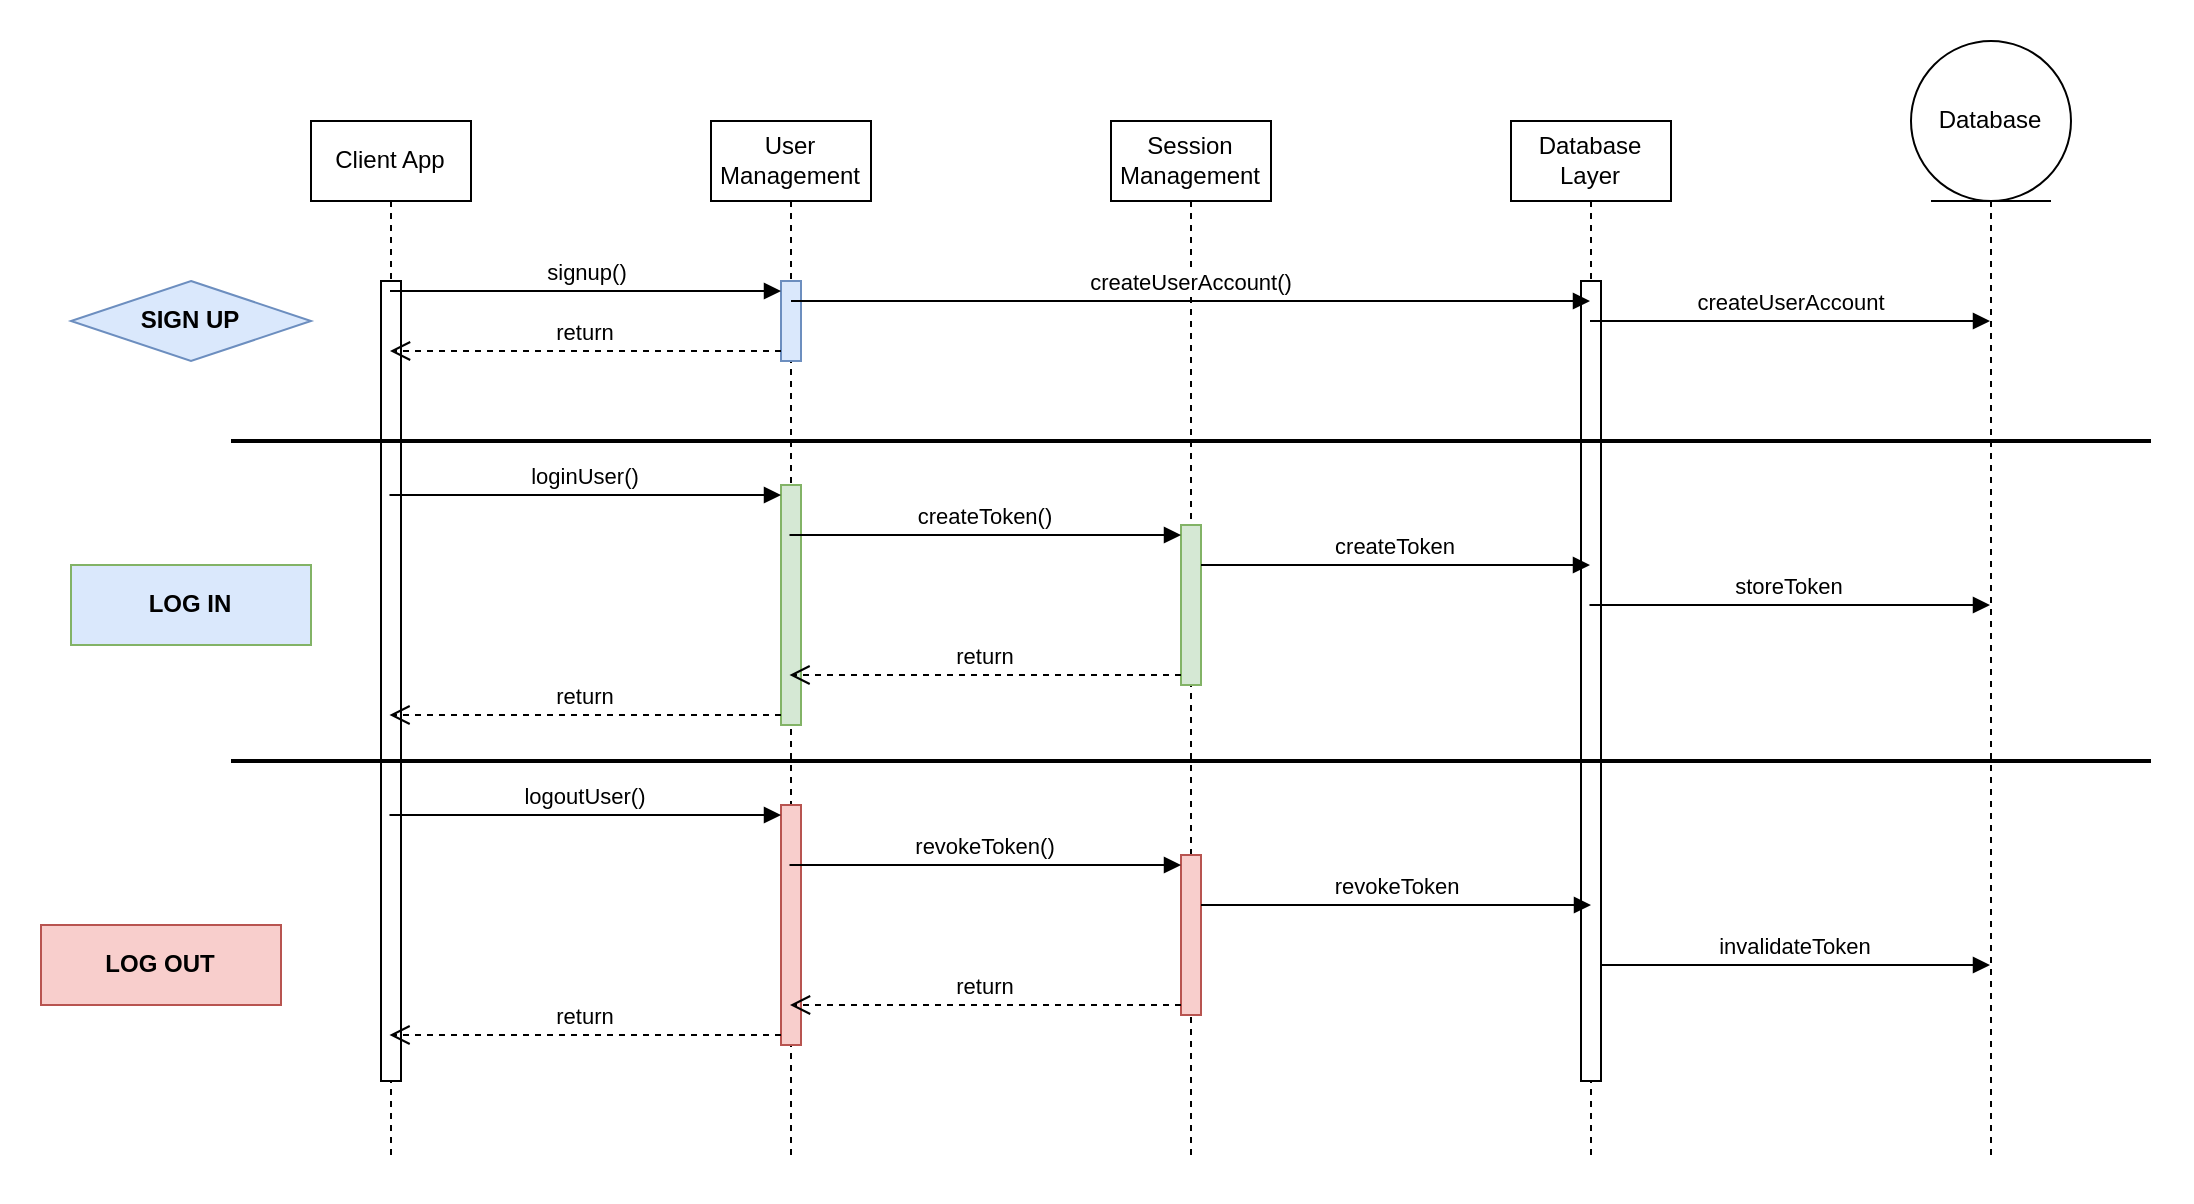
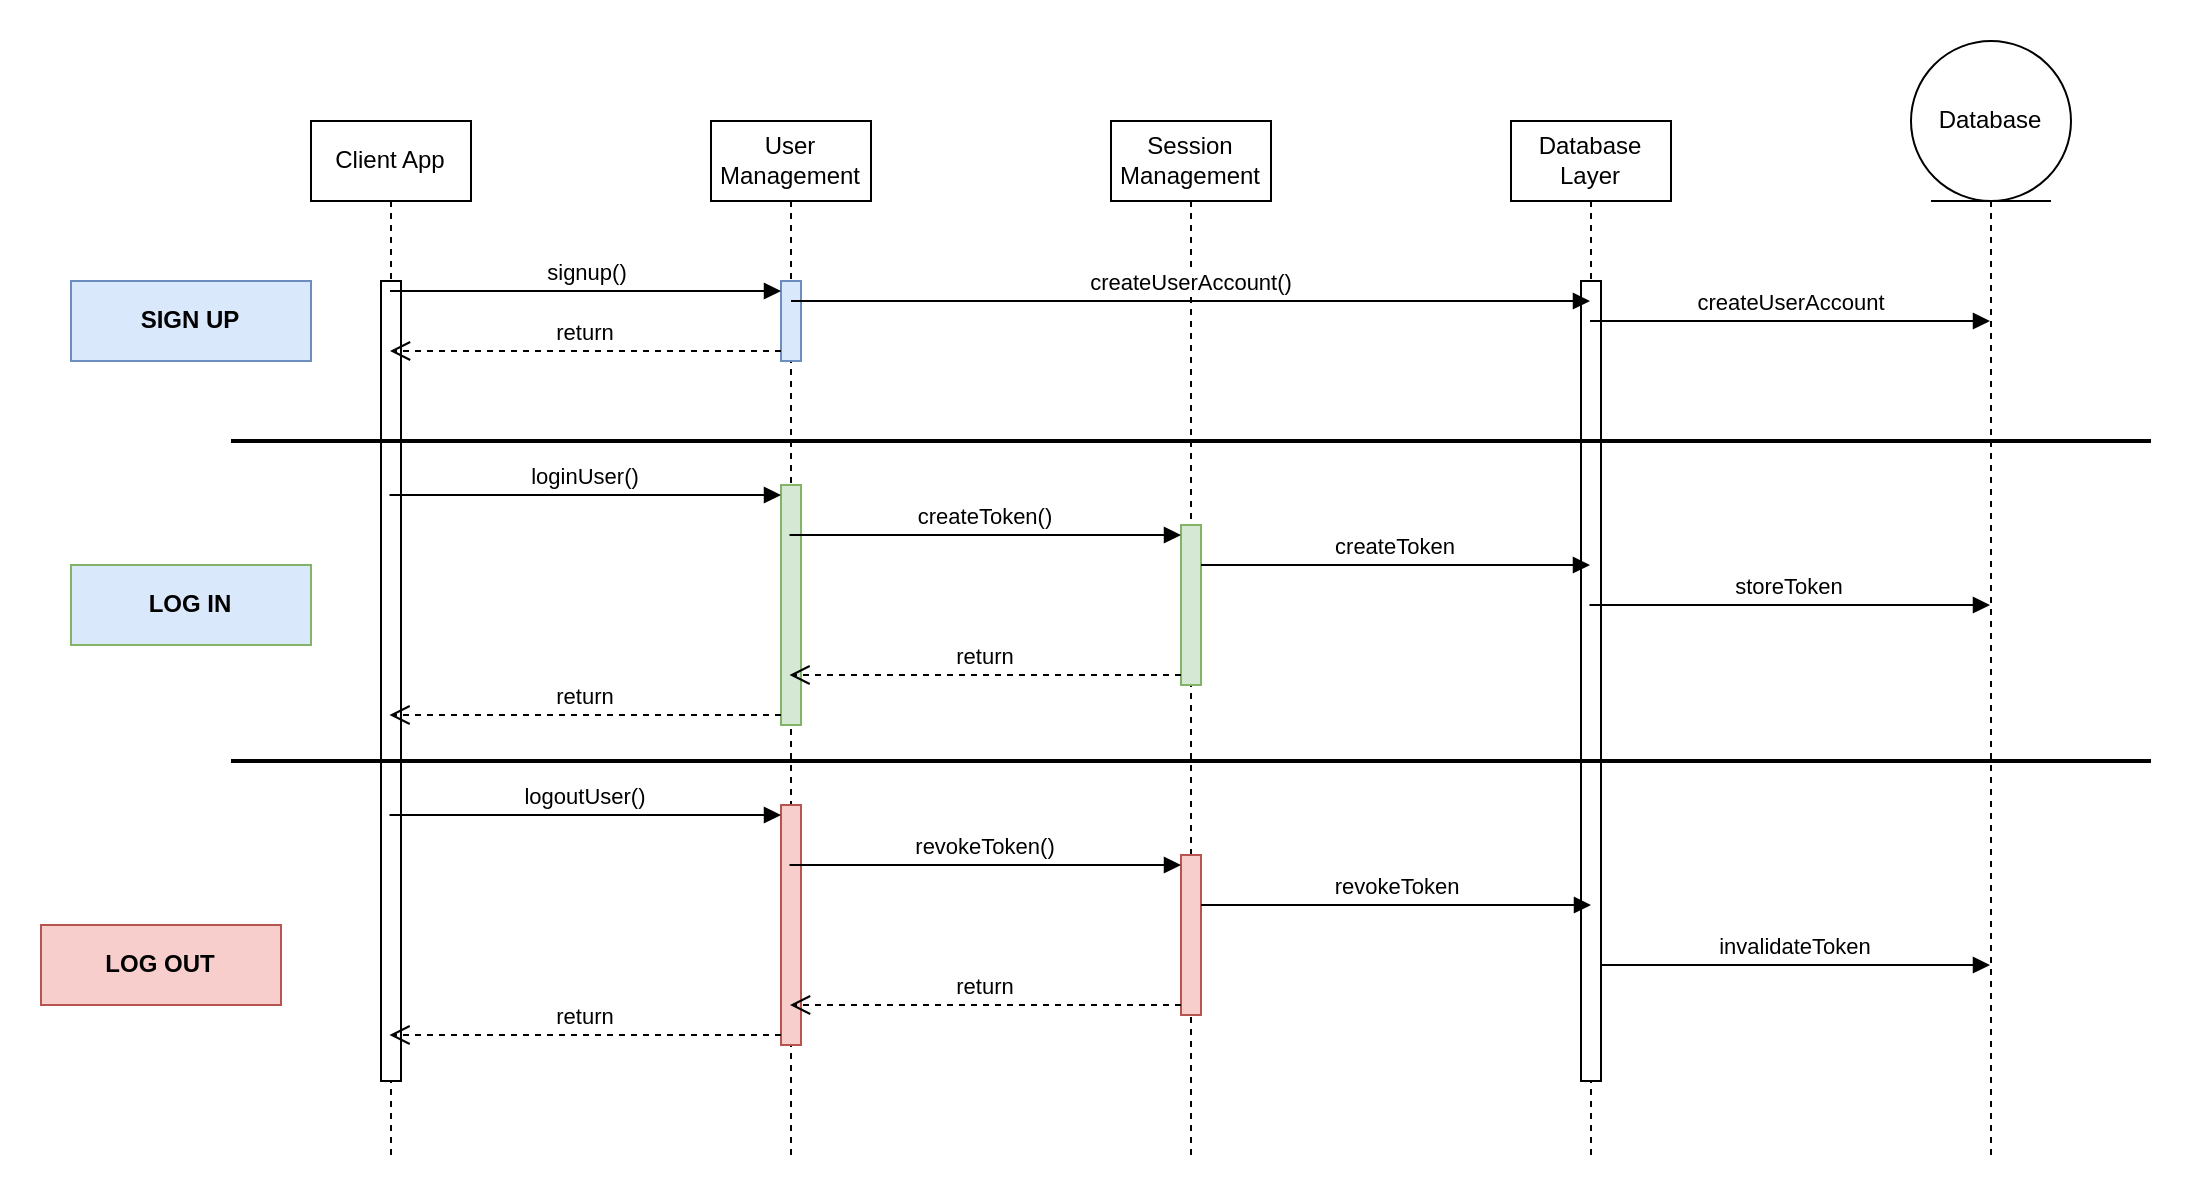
(191, 321) -> (191, 321)
